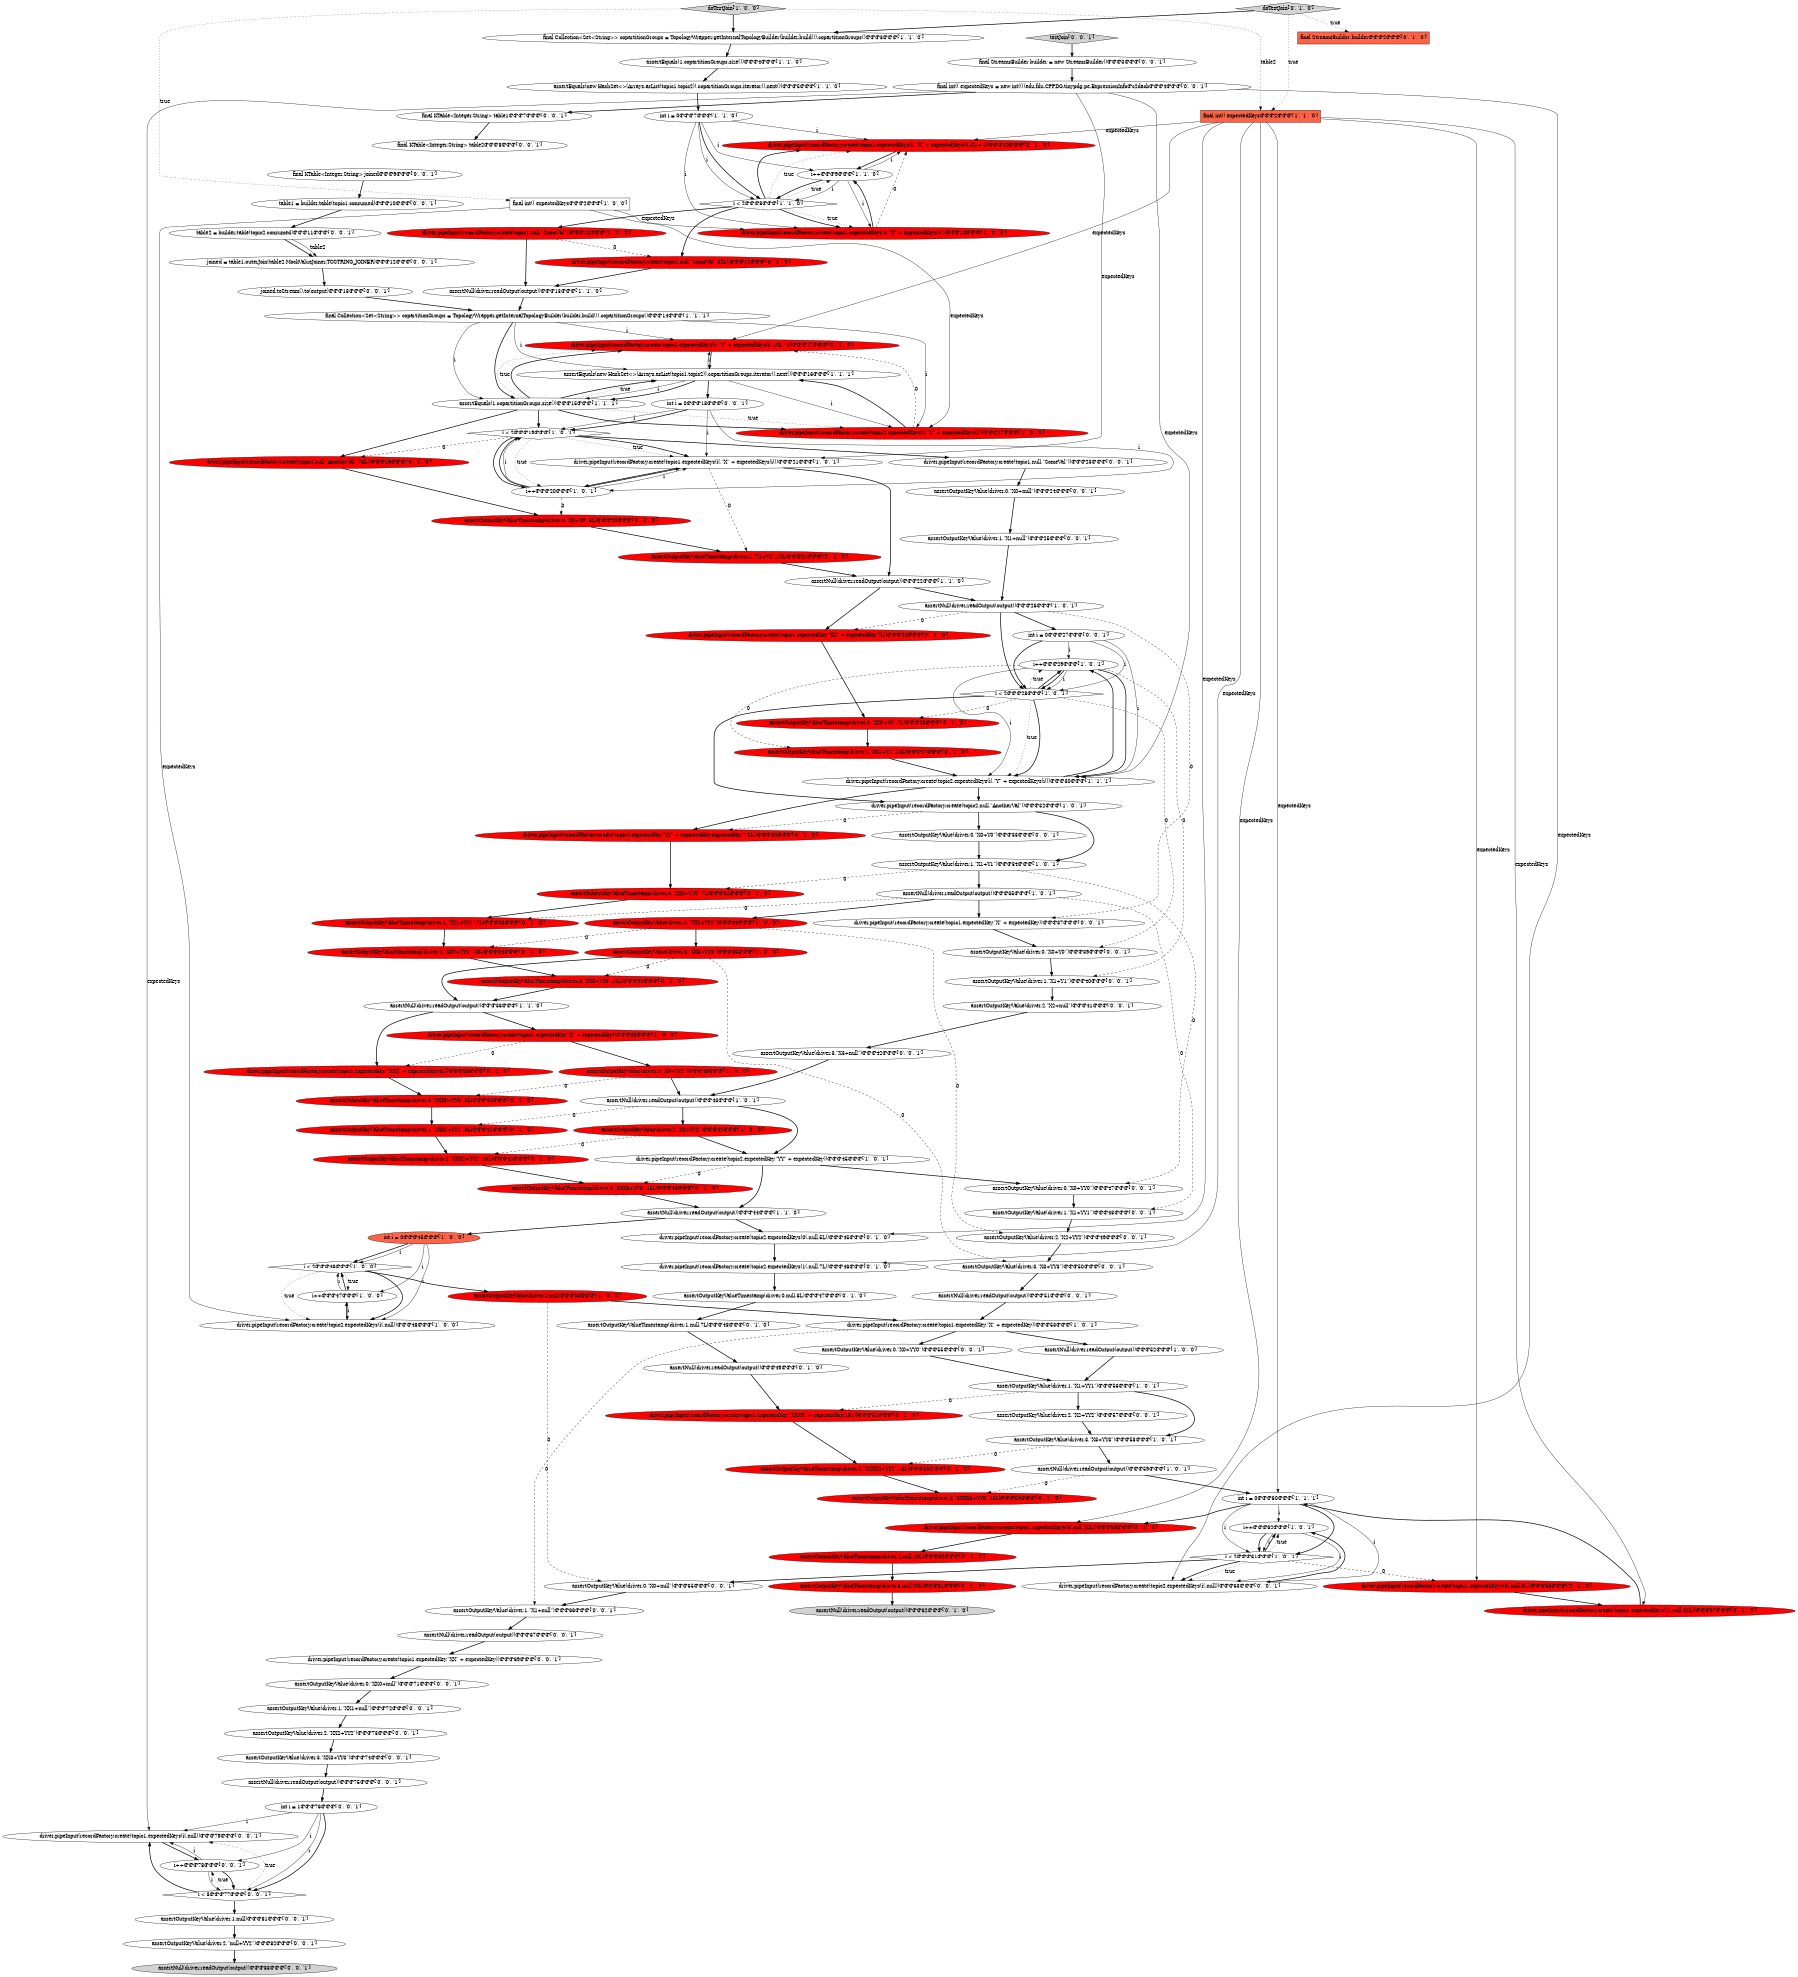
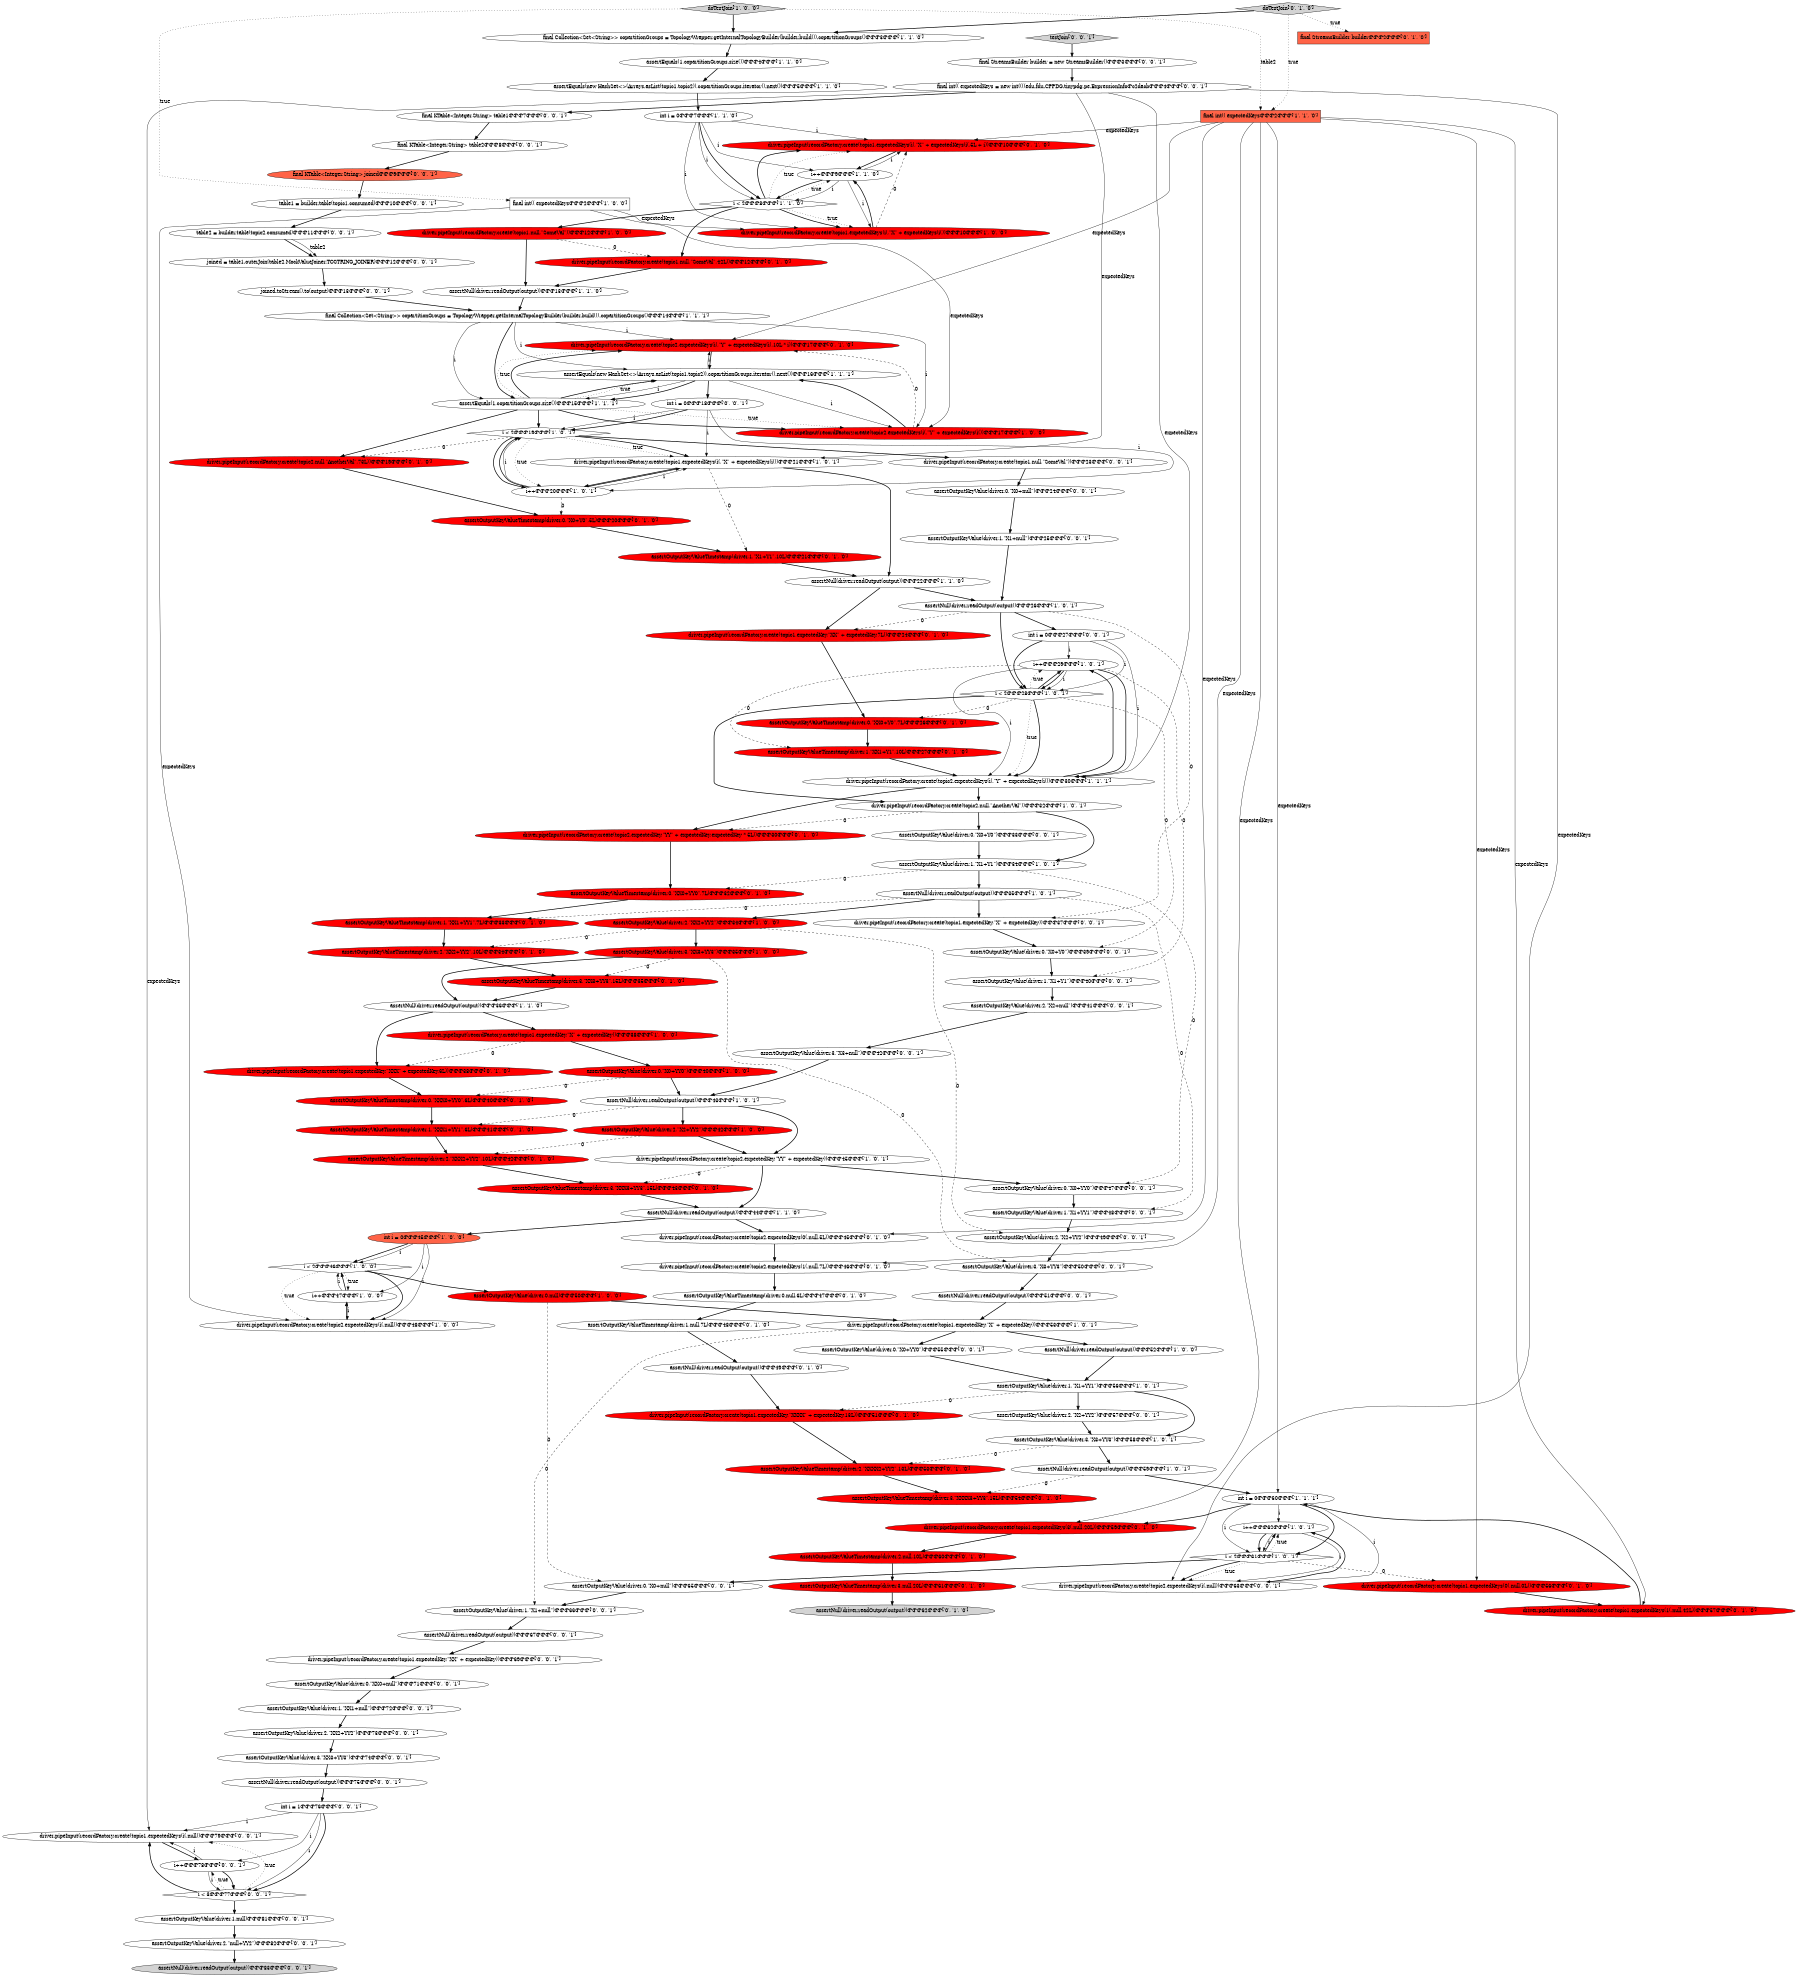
none -> (419, 160)
(365, 175) -> (365, 175)
